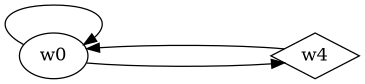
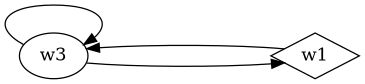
(54, 56) -> (54, 56)
(315, 56) -> (315, 56)
